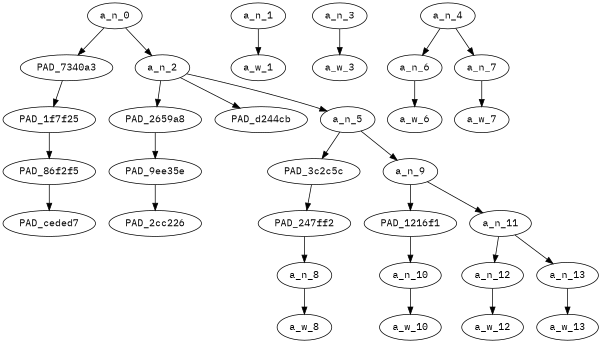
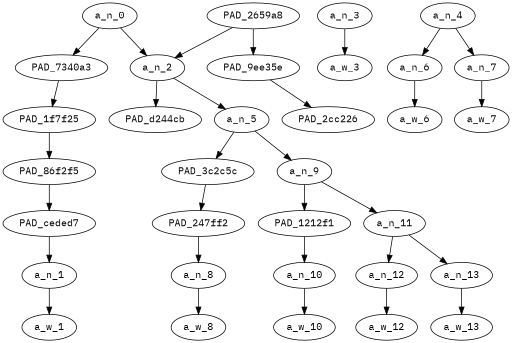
(159, 90) -> (207, 41)
(410, 223) -> (304, 223)
none -> (49, 246)
